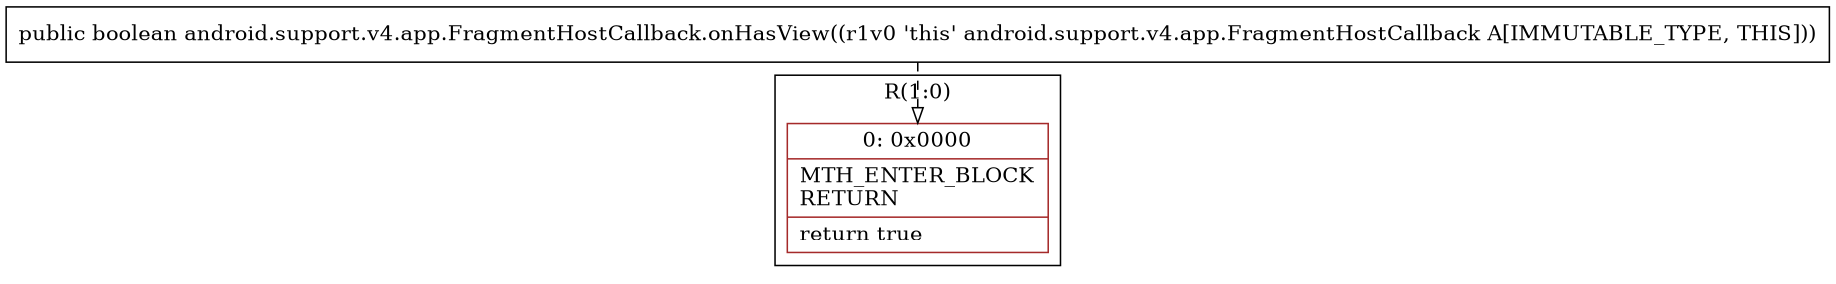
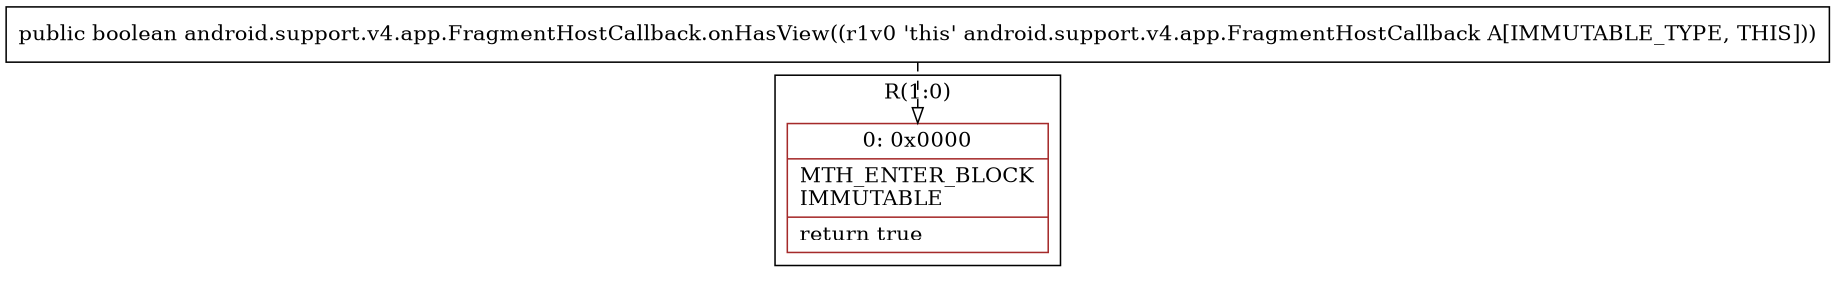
(849, 199) -> (872, 199)
